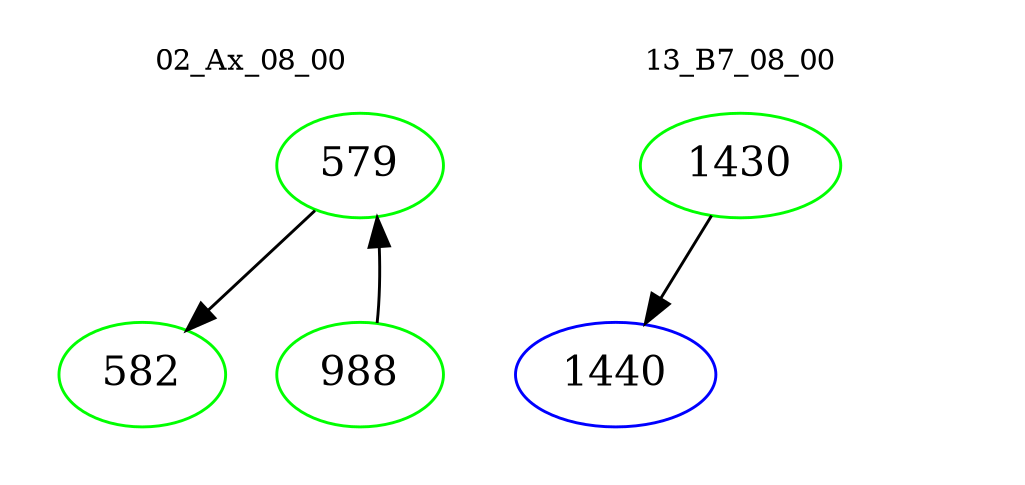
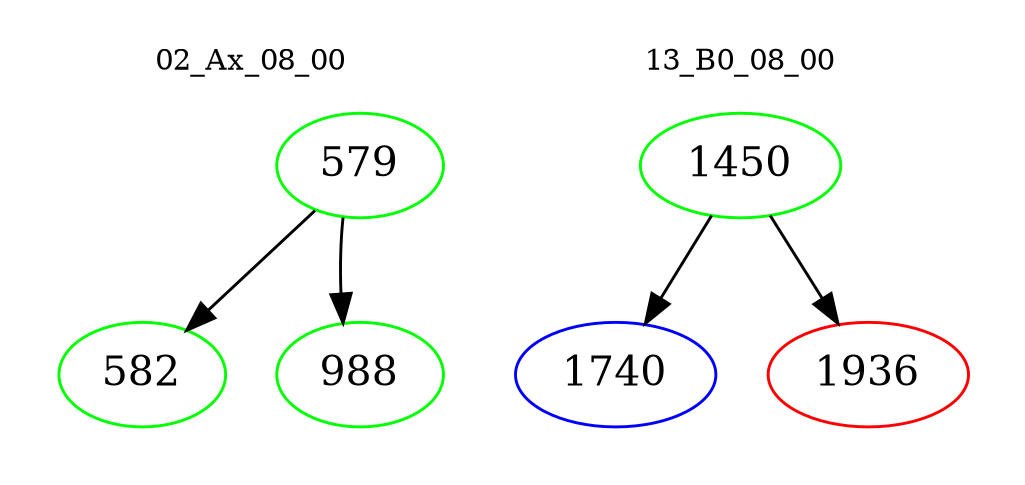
(741, 62) -> (741, 62)
(741, 166) -> (741, 166)
(380, 285) -> (341, 255)
(616, 375) -> (616, 375)
none -> (868, 375)
